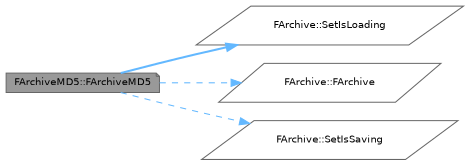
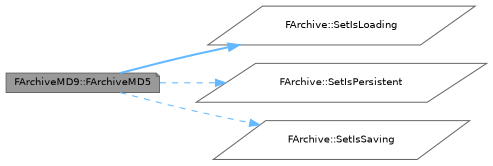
(83, 83) -> (83, 83)
(330, 83) -> (341, 83)
